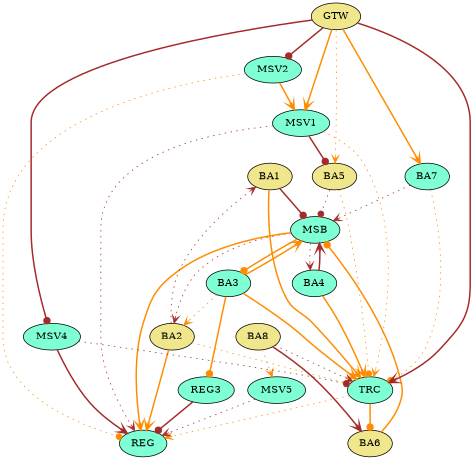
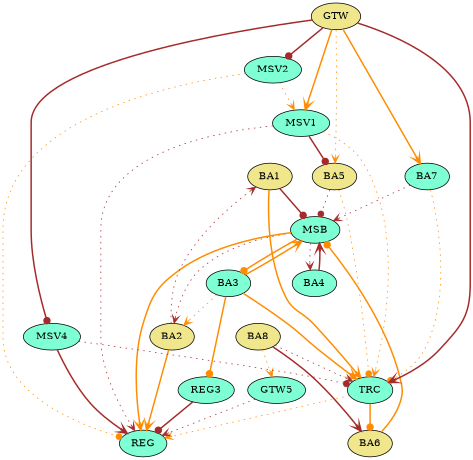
(285, 93) -> (285, 93)
(344, 332) -> none
(260, 361) -> none
(277, 390) -> (277, 390)
